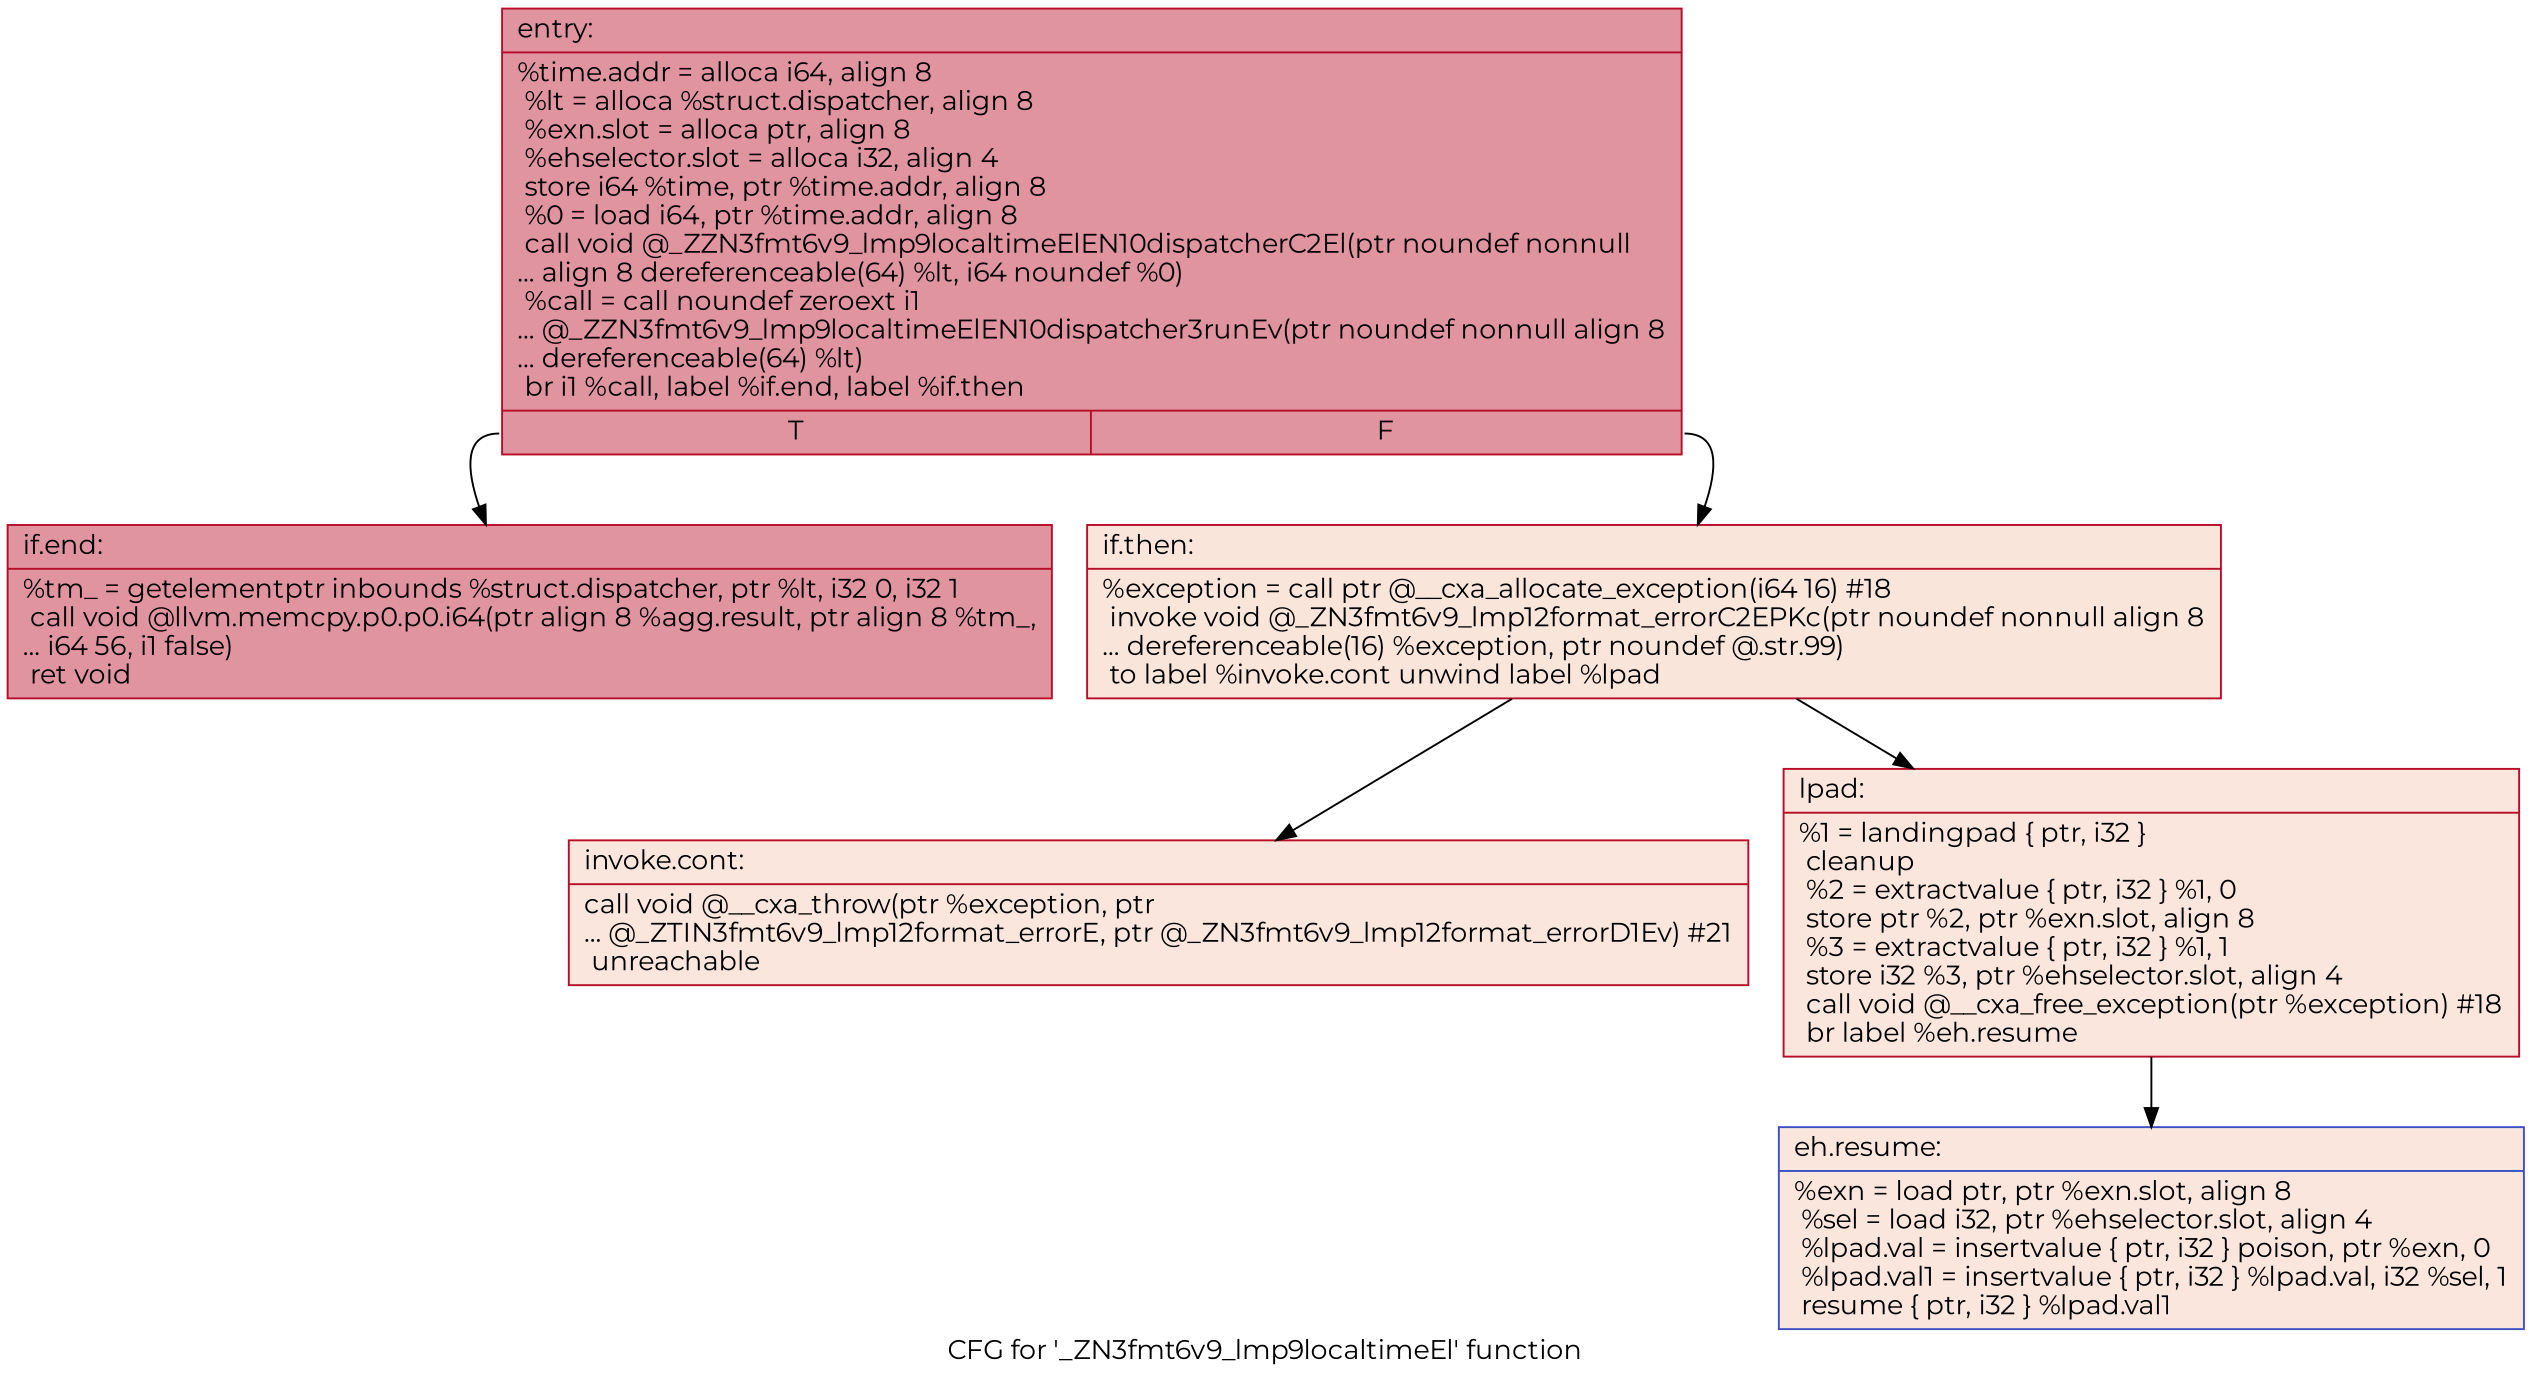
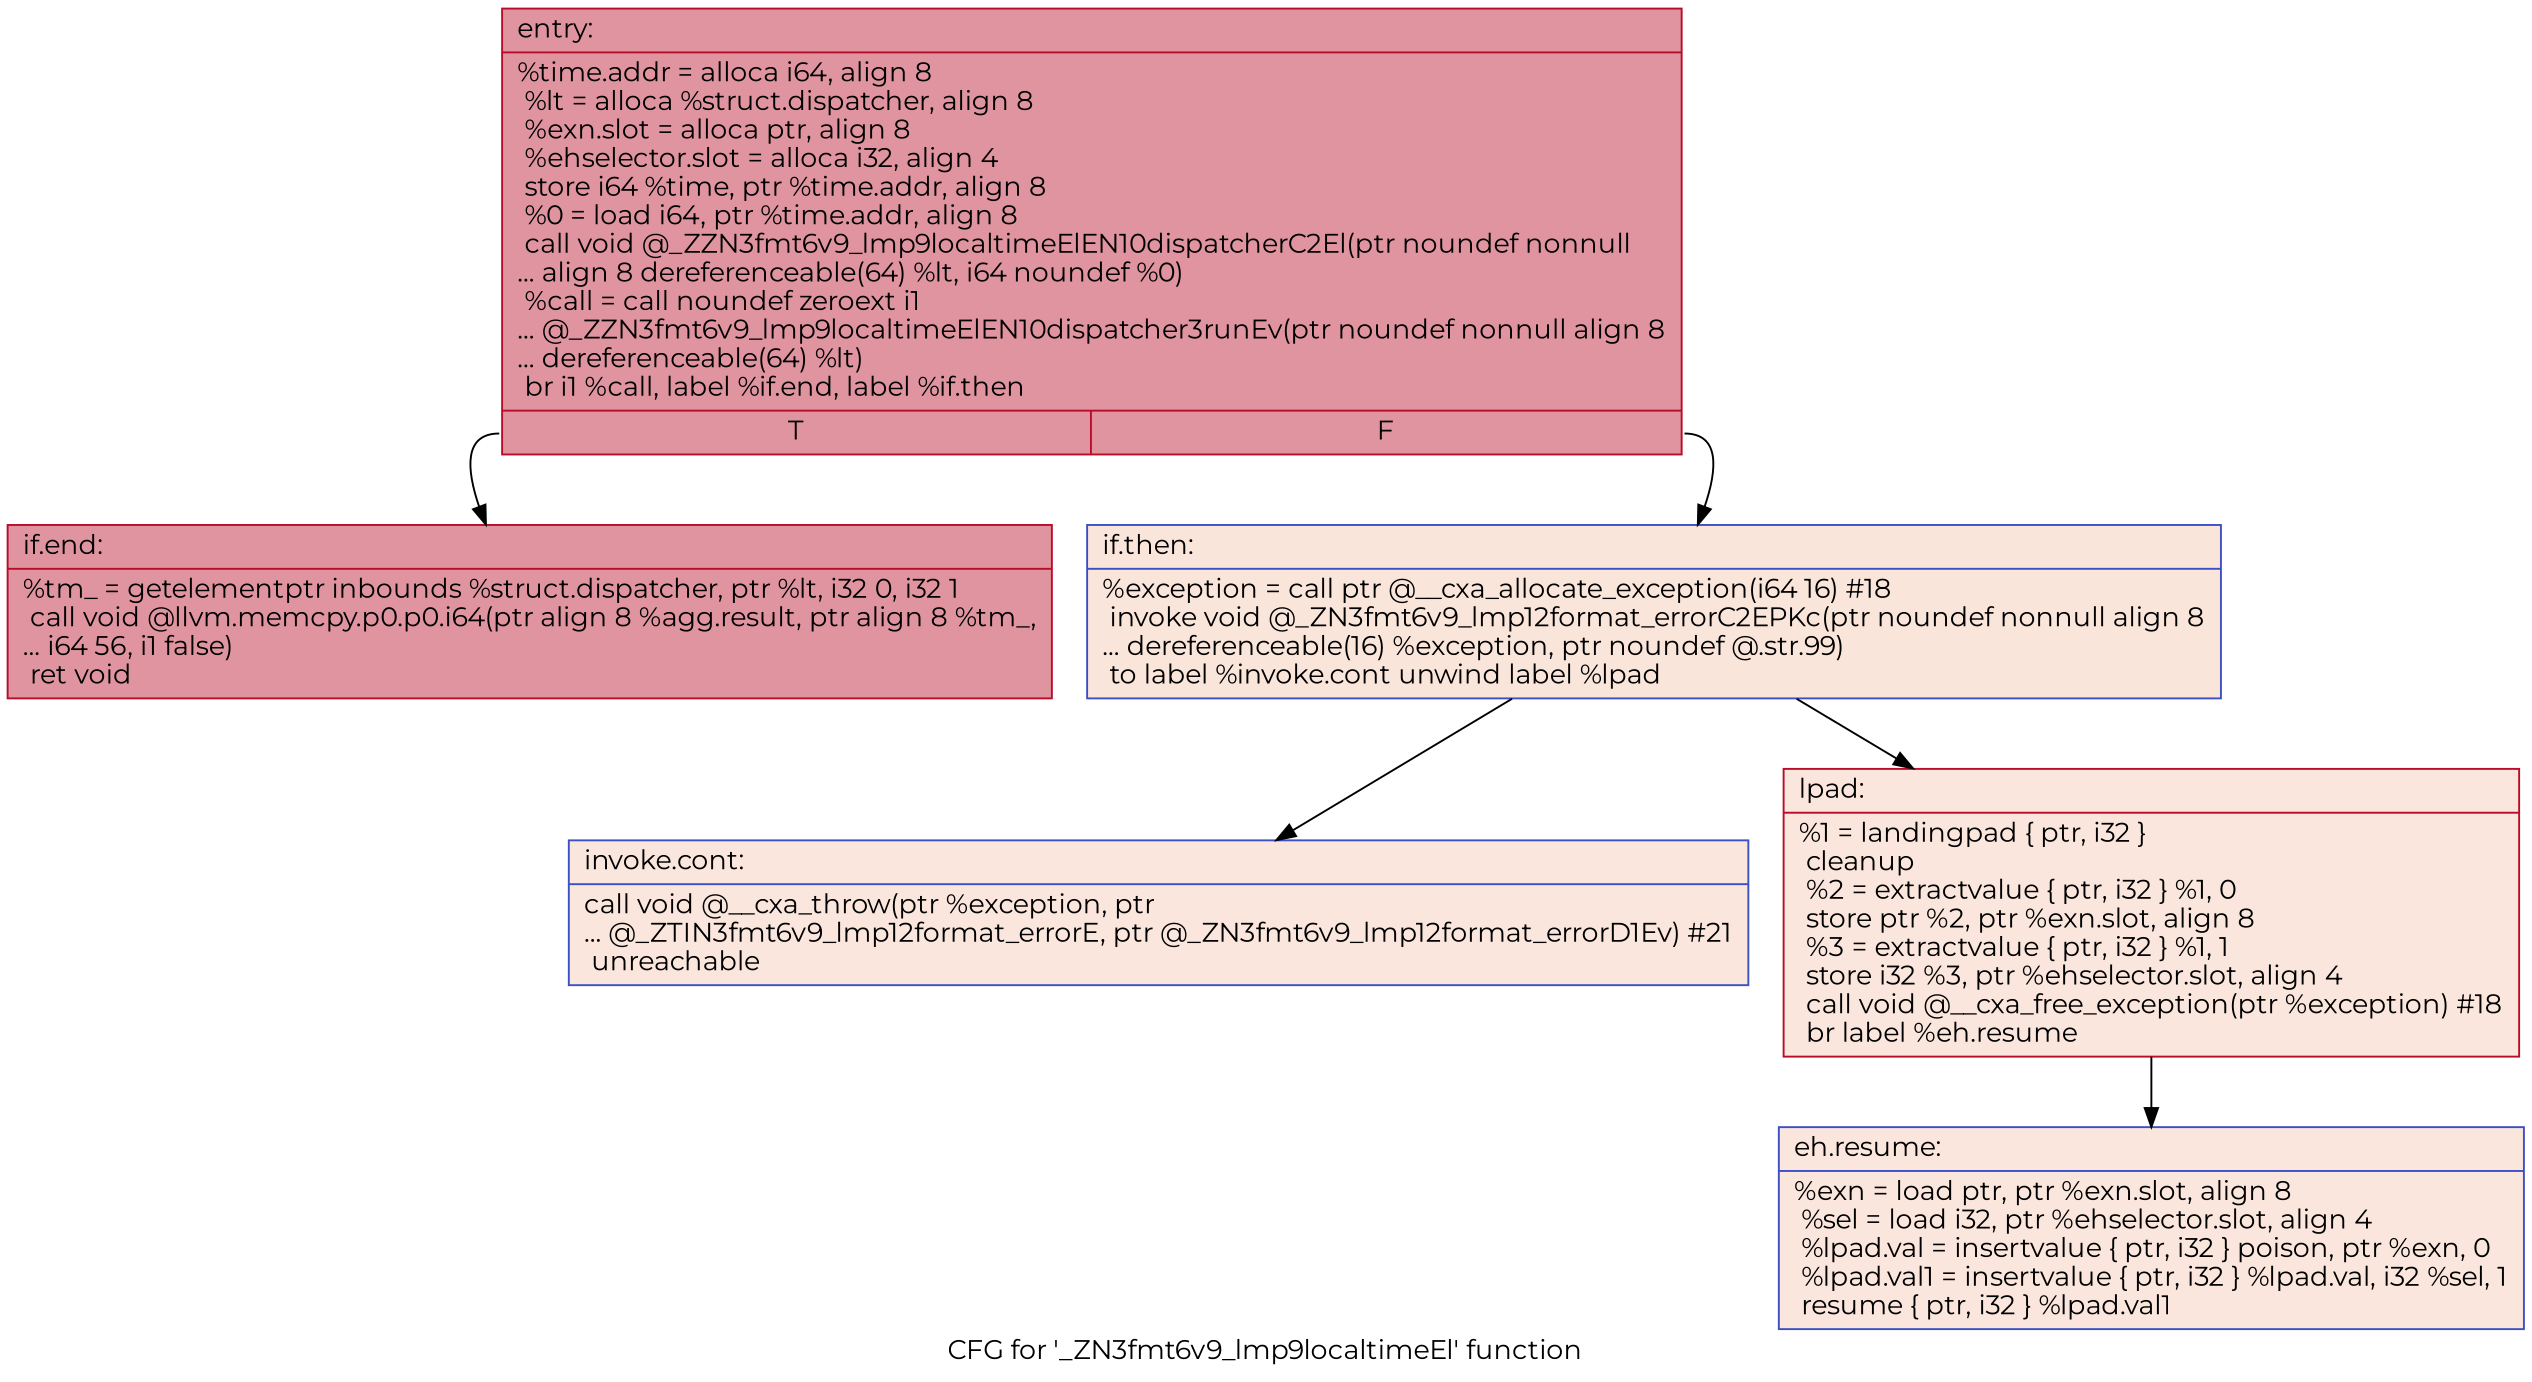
(1654, 612) -> (1654, 612)
(1159, 913) -> (1159, 913)
